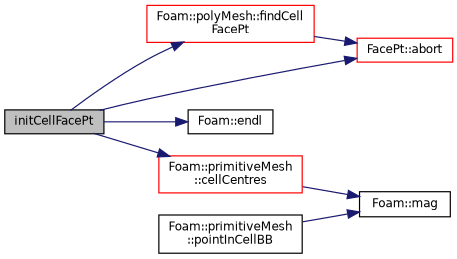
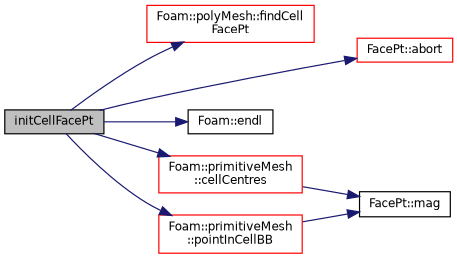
(330, 39) -> none
none -> (110, 176)
(405, 204) -> (405, 204)
(231, 234) -> (231, 234)
